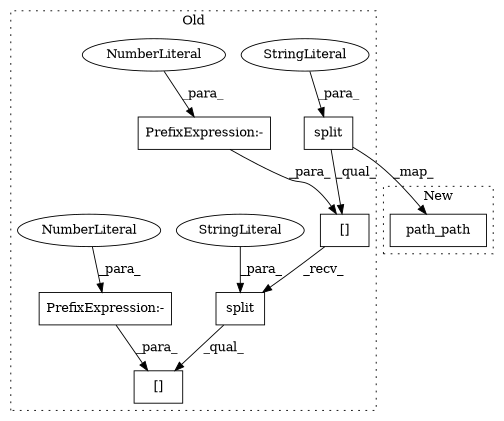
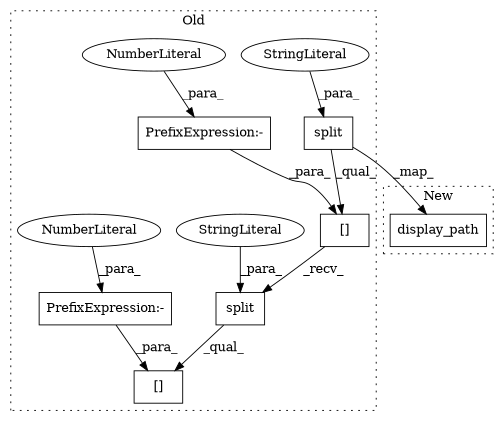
(438, 230) -> (438, 230)
